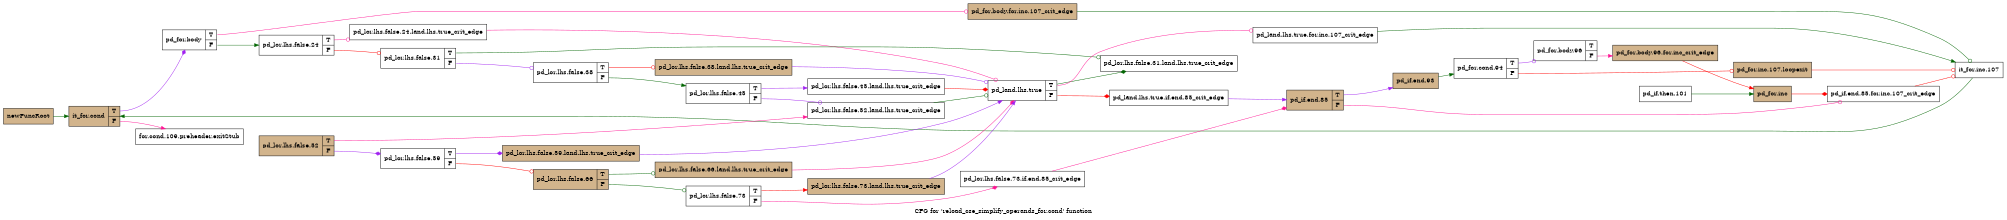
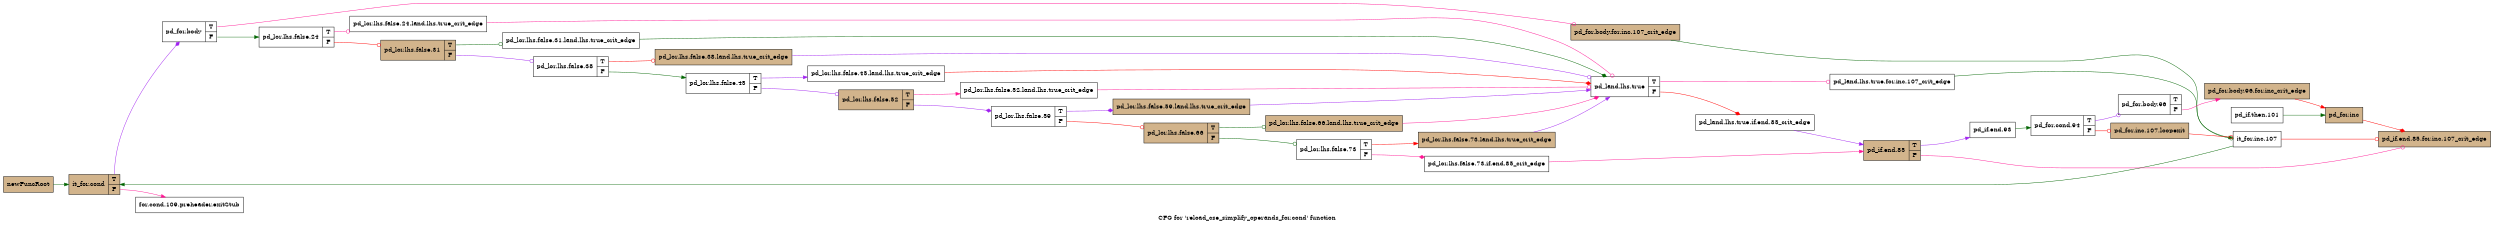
(418, 58) -> (418, 50)
(1089, 78) -> (1123, 37)
(1416, 81) -> (1993, 130)
(1933, 81) -> (2328, 139)
(1883, 94) -> (2435, 139)
(959, 99) -> (1342, 88)
(790, 100) -> (798, 90)
(1167, 140) -> (1704, 157)
